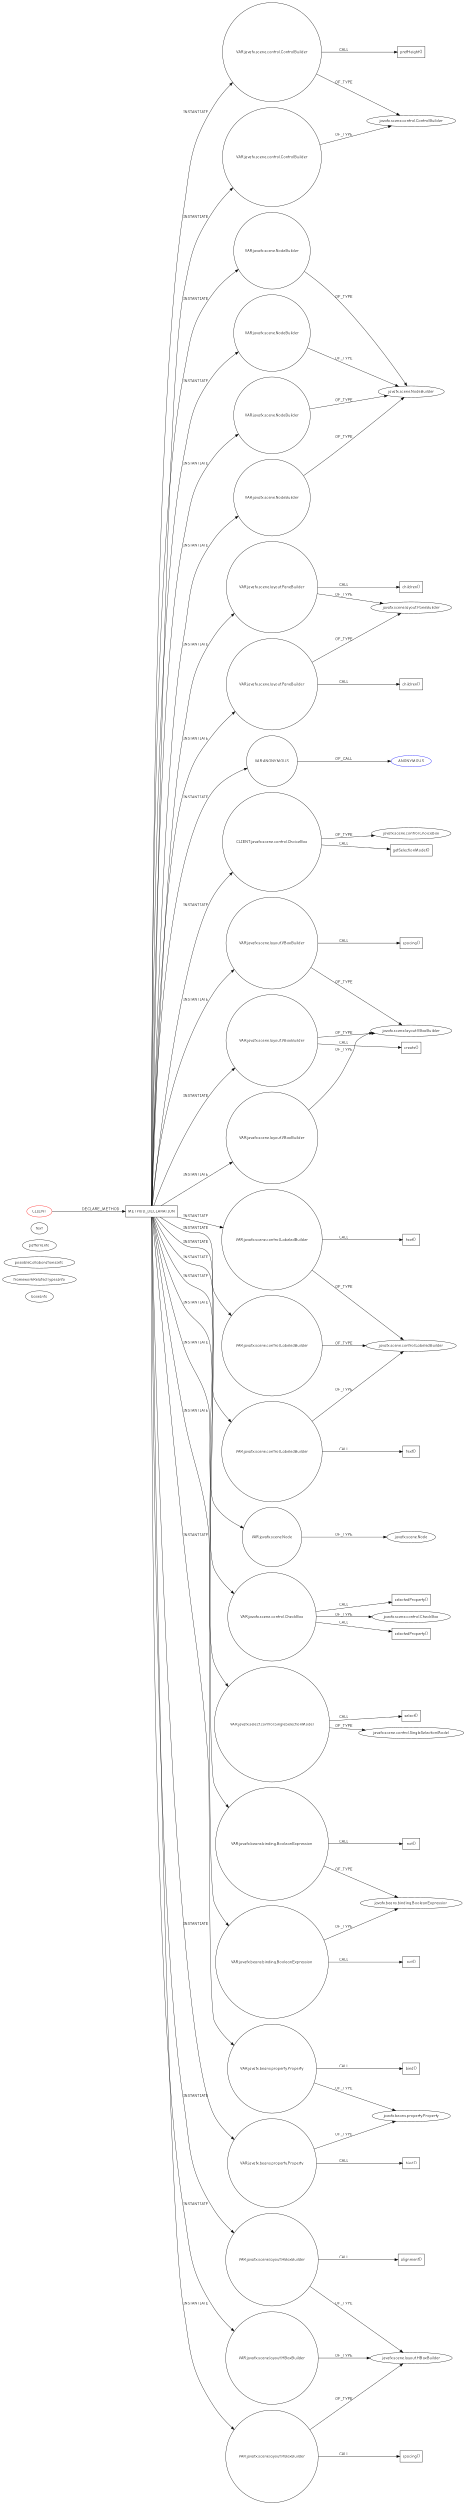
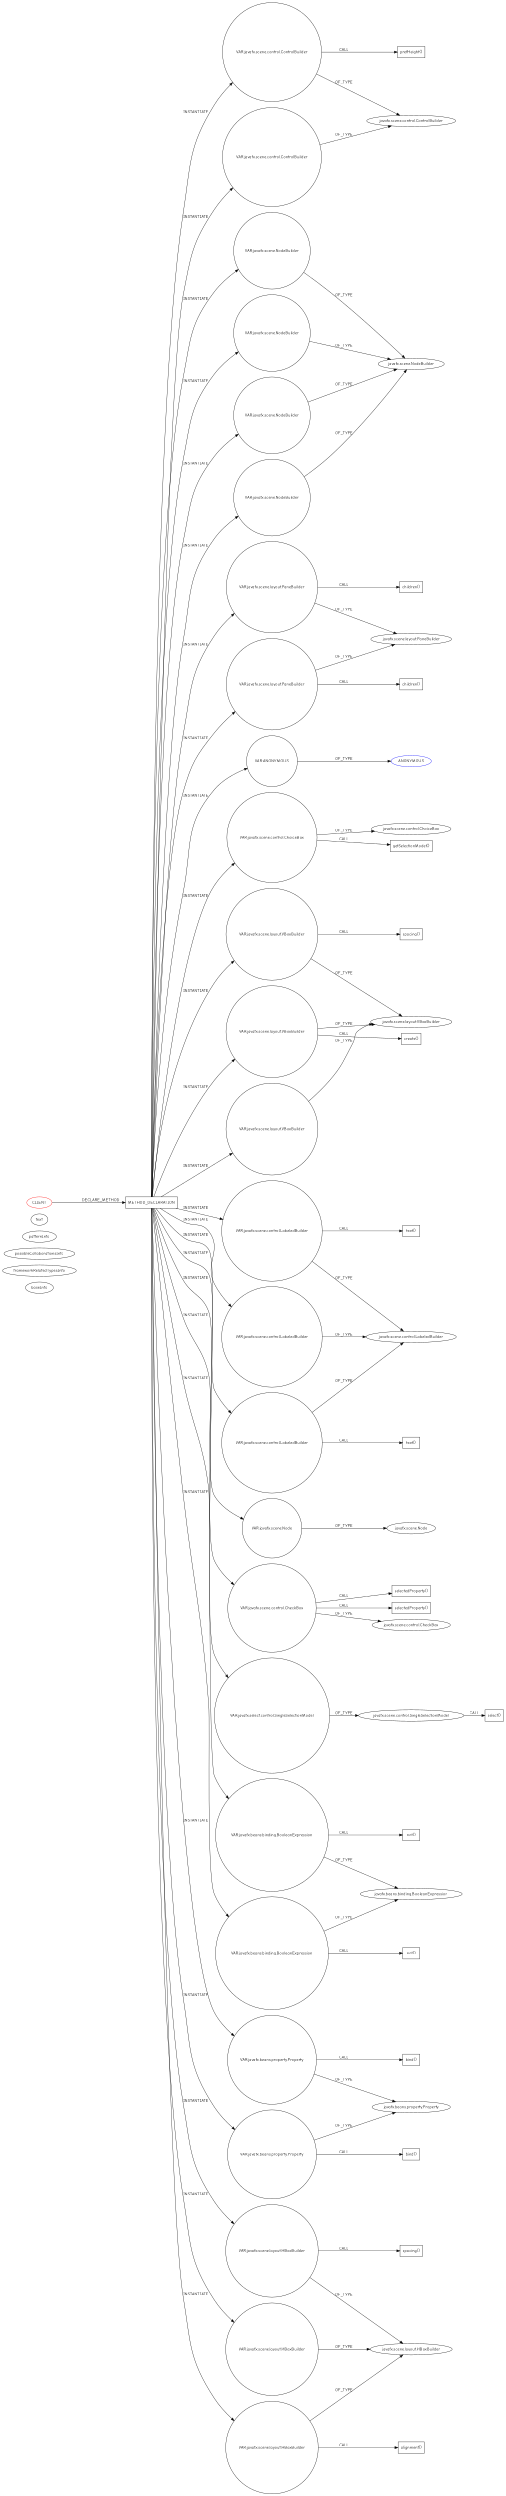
(344, 759) -> (344, 759)
(272, 842) -> (272, 837)
(364, 1719) -> (473, 1716)
